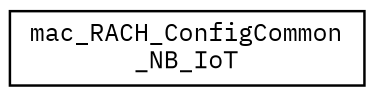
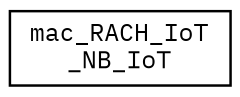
(187, 48) -> (120, 48)
